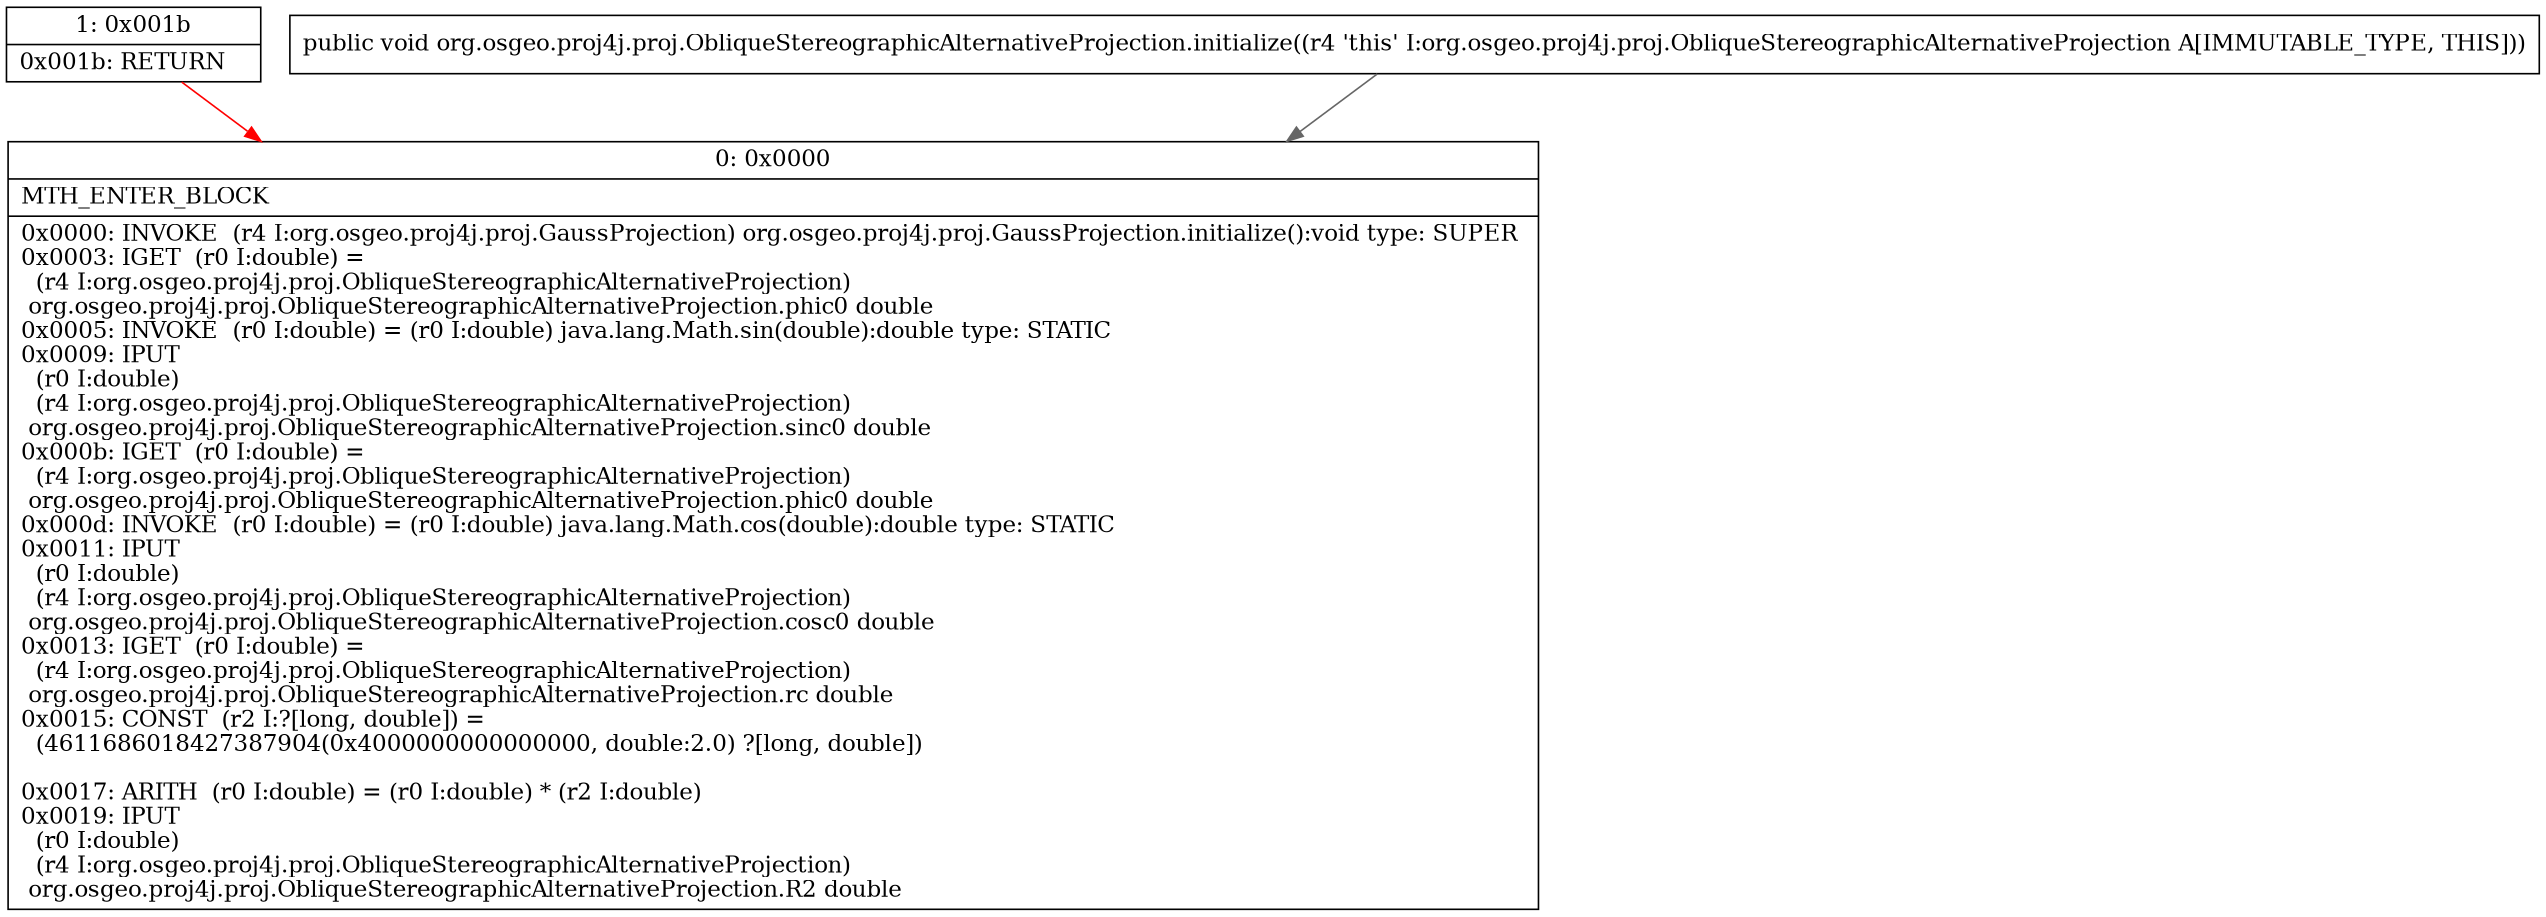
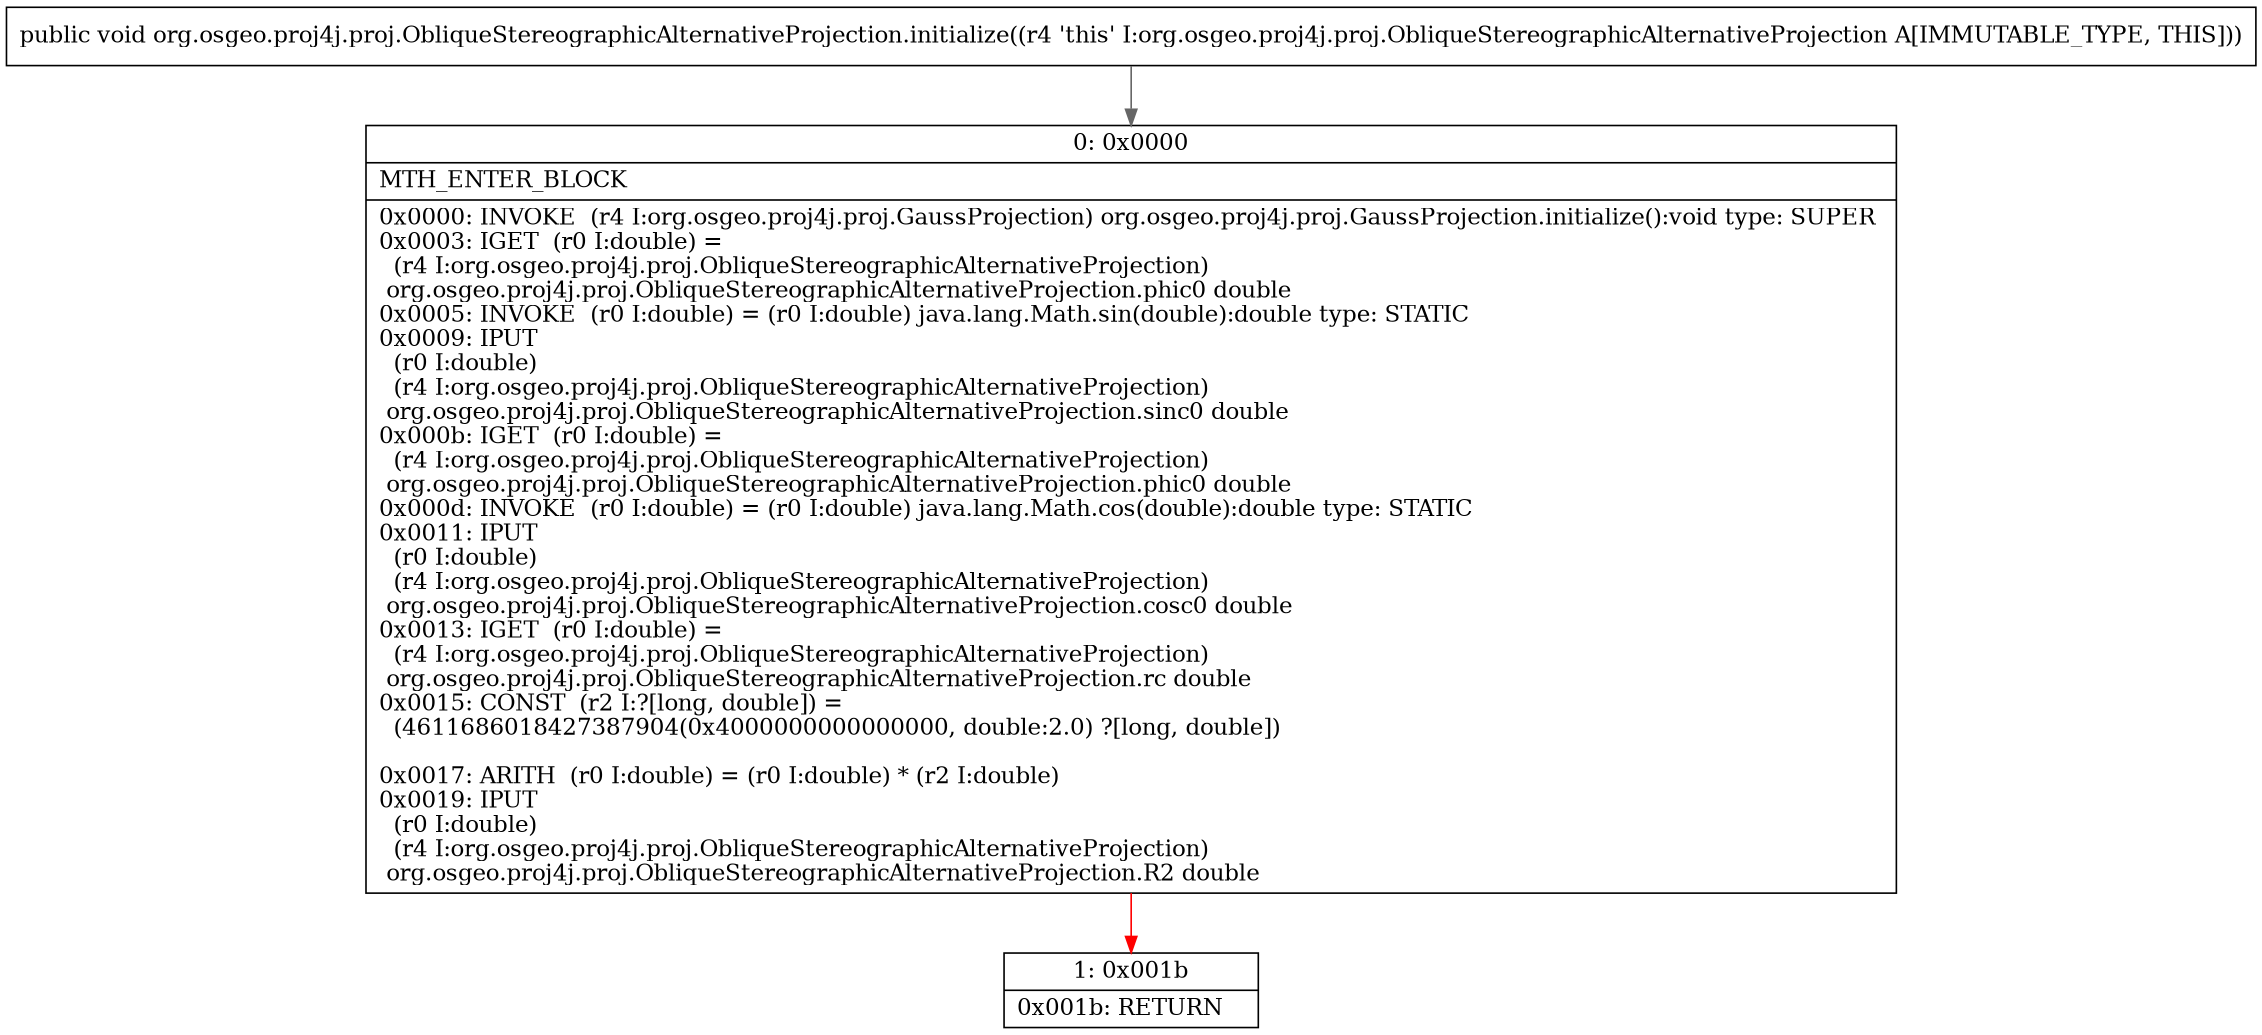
(215, 107) -> (1131, 915)
